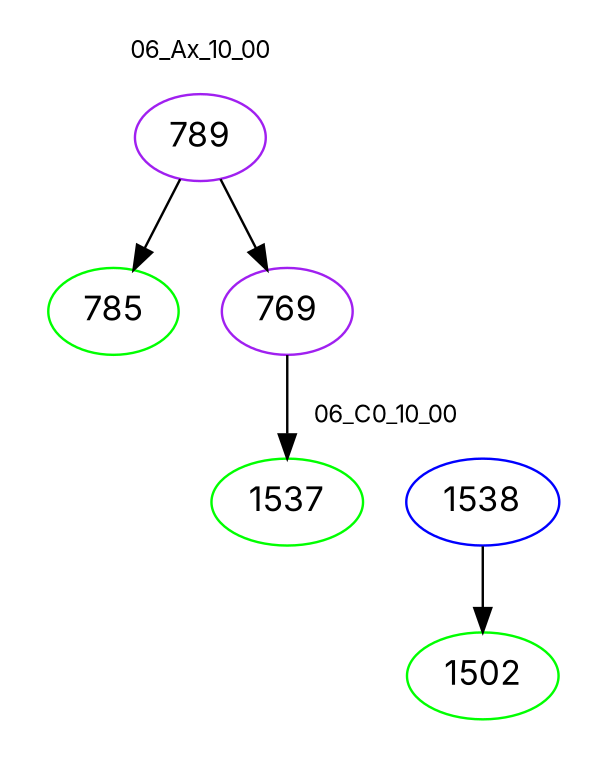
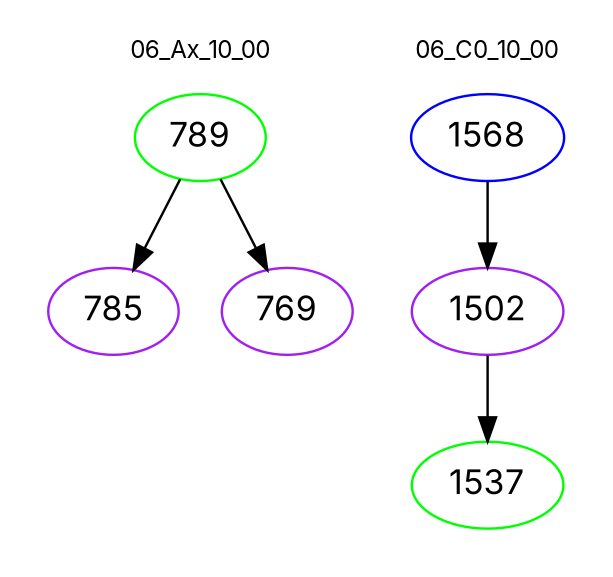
(200, 138) -> (200, 138)
(113, 311) -> (113, 311)
(287, 408) -> (488, 386)
(483, 502) -> (488, 138)
(483, 676) -> (488, 311)
